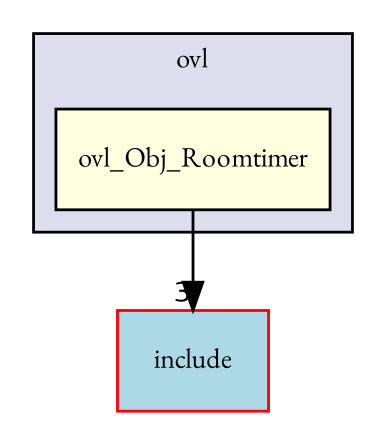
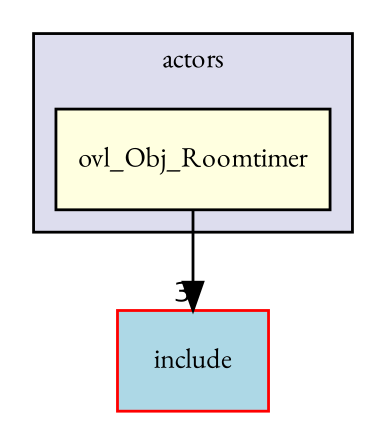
(193, 60) -> (193, 60)
